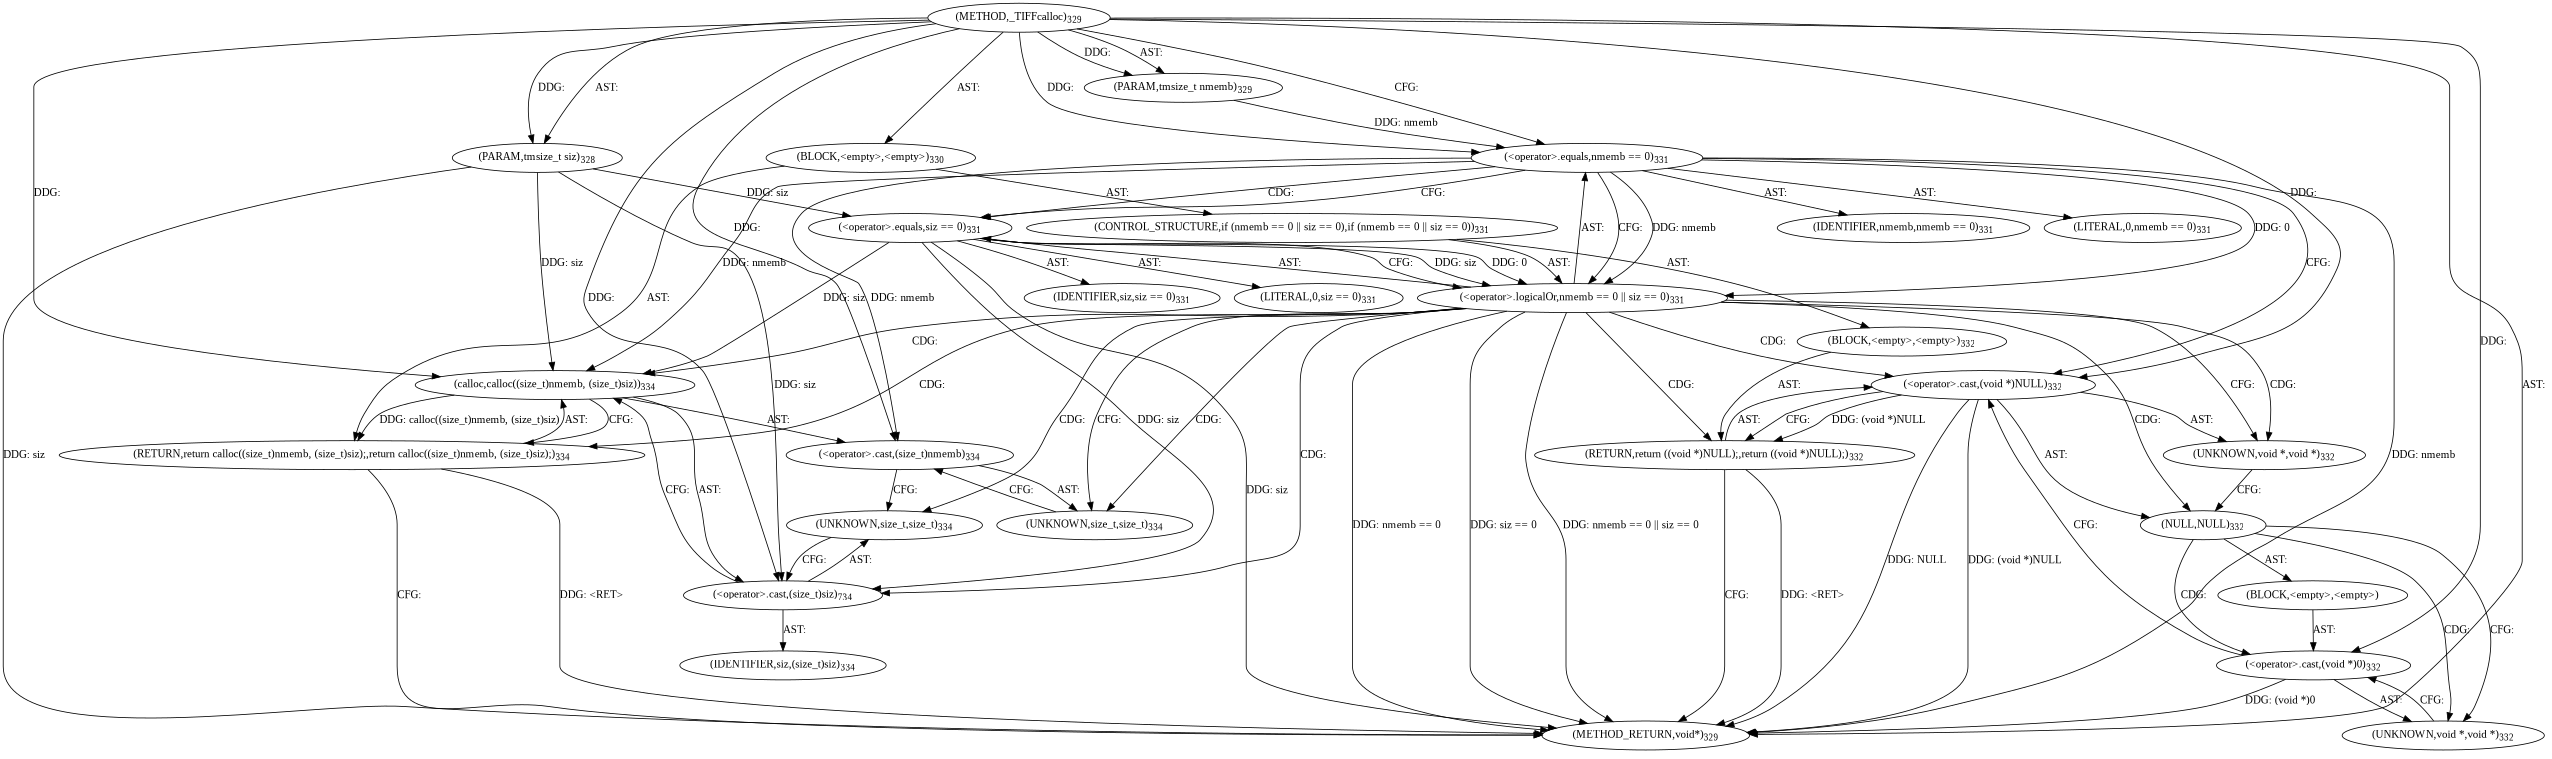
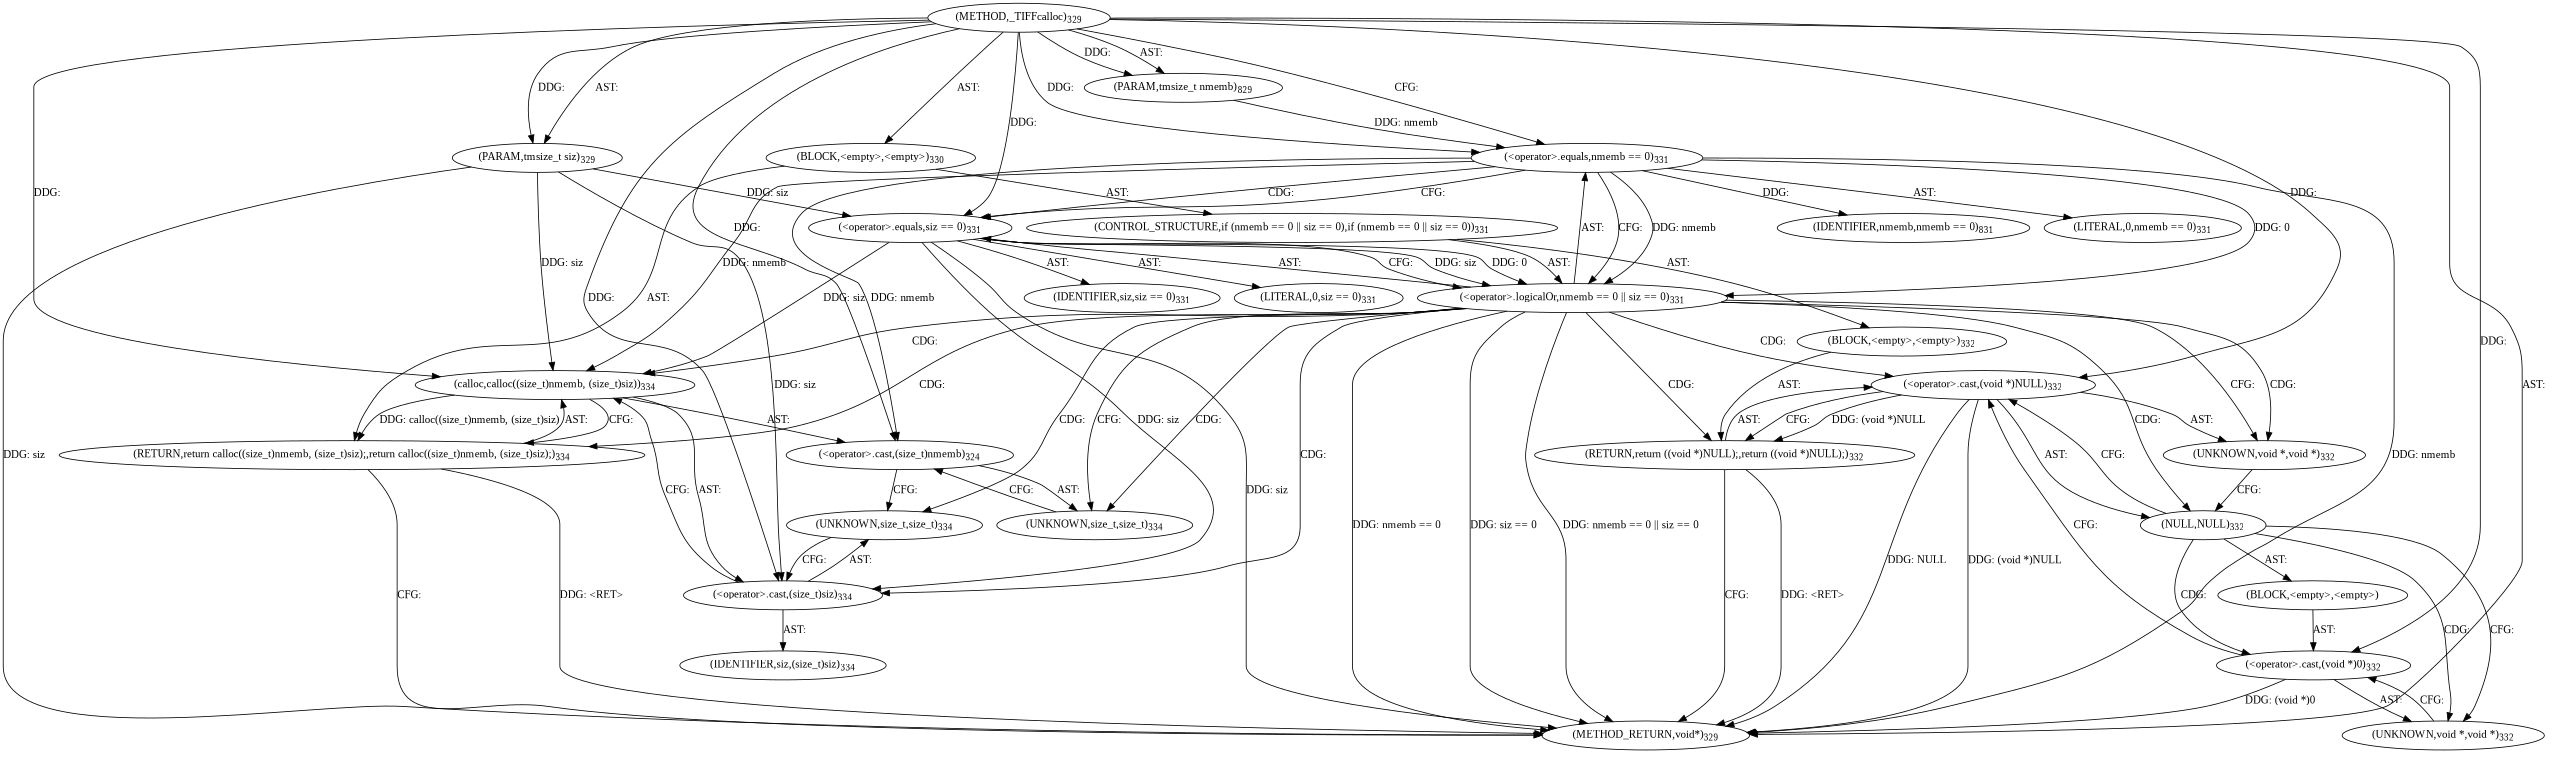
(1245, 87) -> (1245, 87)
none -> (1008, 127)
(588, 157) -> (588, 157)
(2165, 179) -> (2092, 458)
(1777, 193) -> (1777, 193)
(1986, 227) -> (1986, 227)
(973, 454) -> (973, 454)
(845, 594) -> (845, 594)
